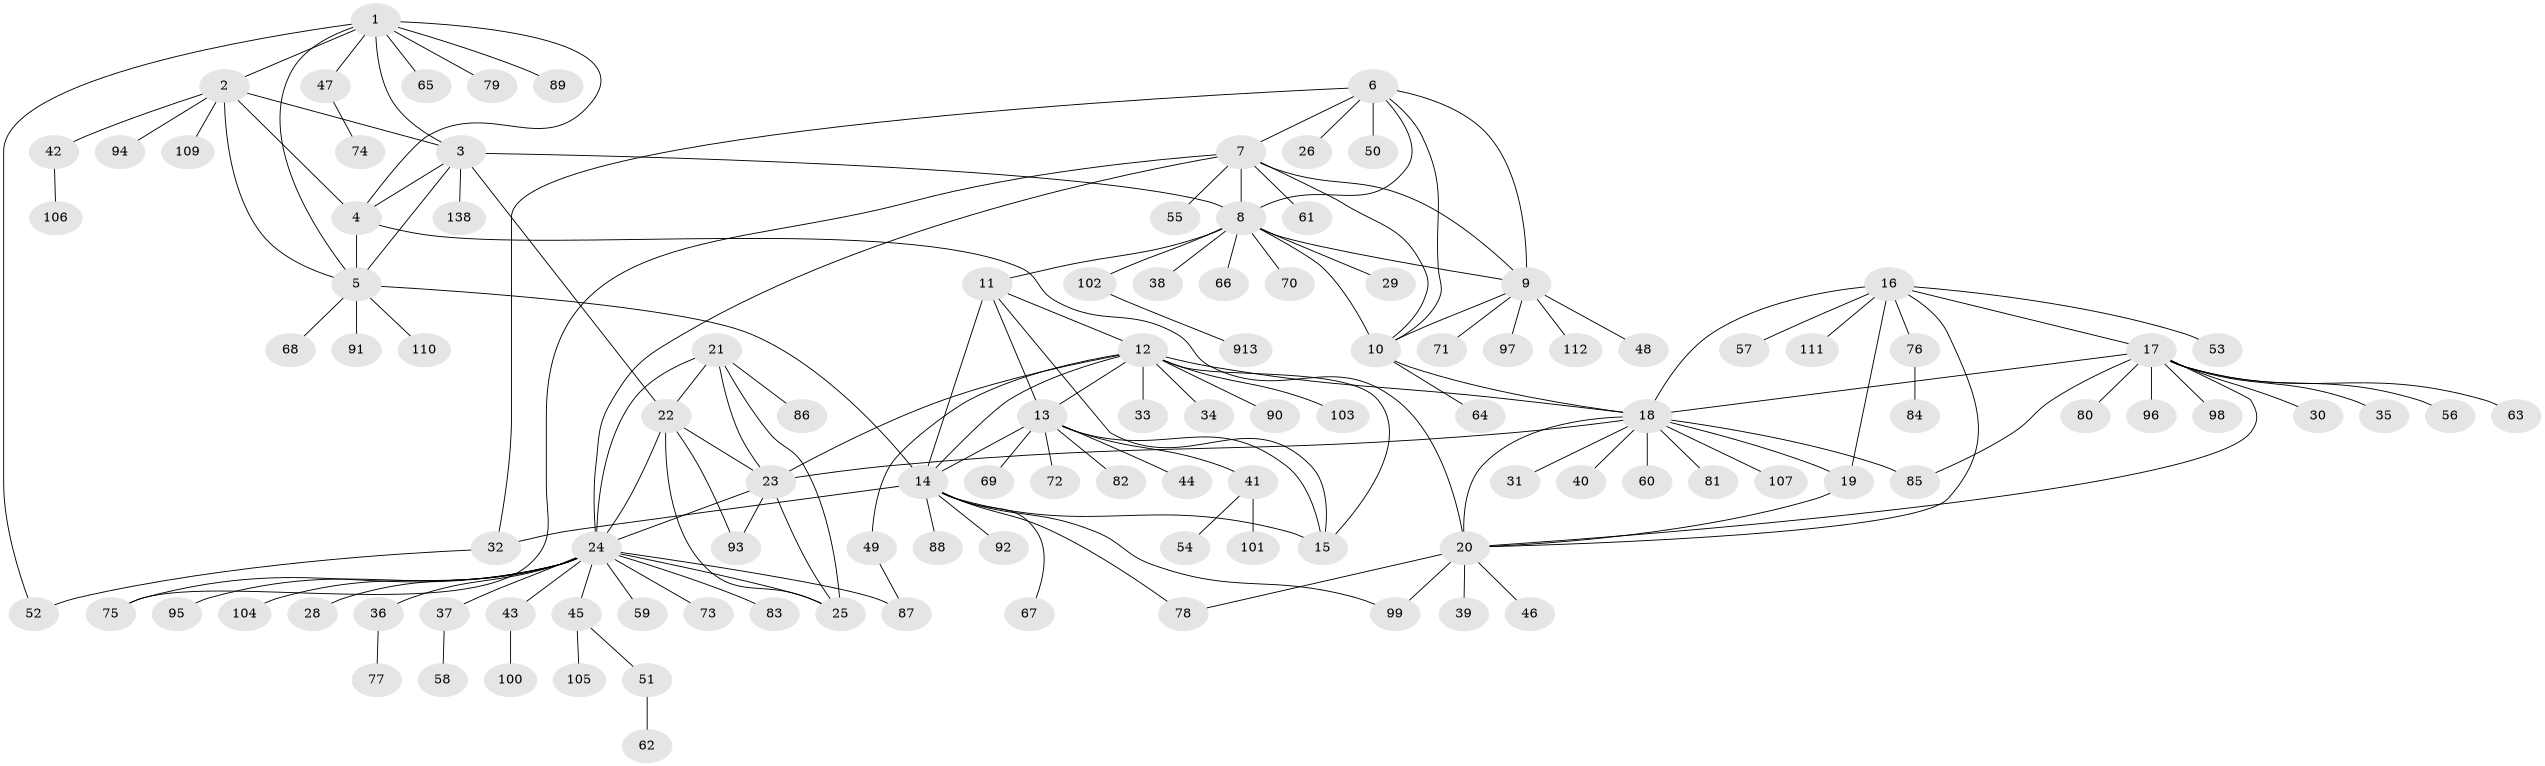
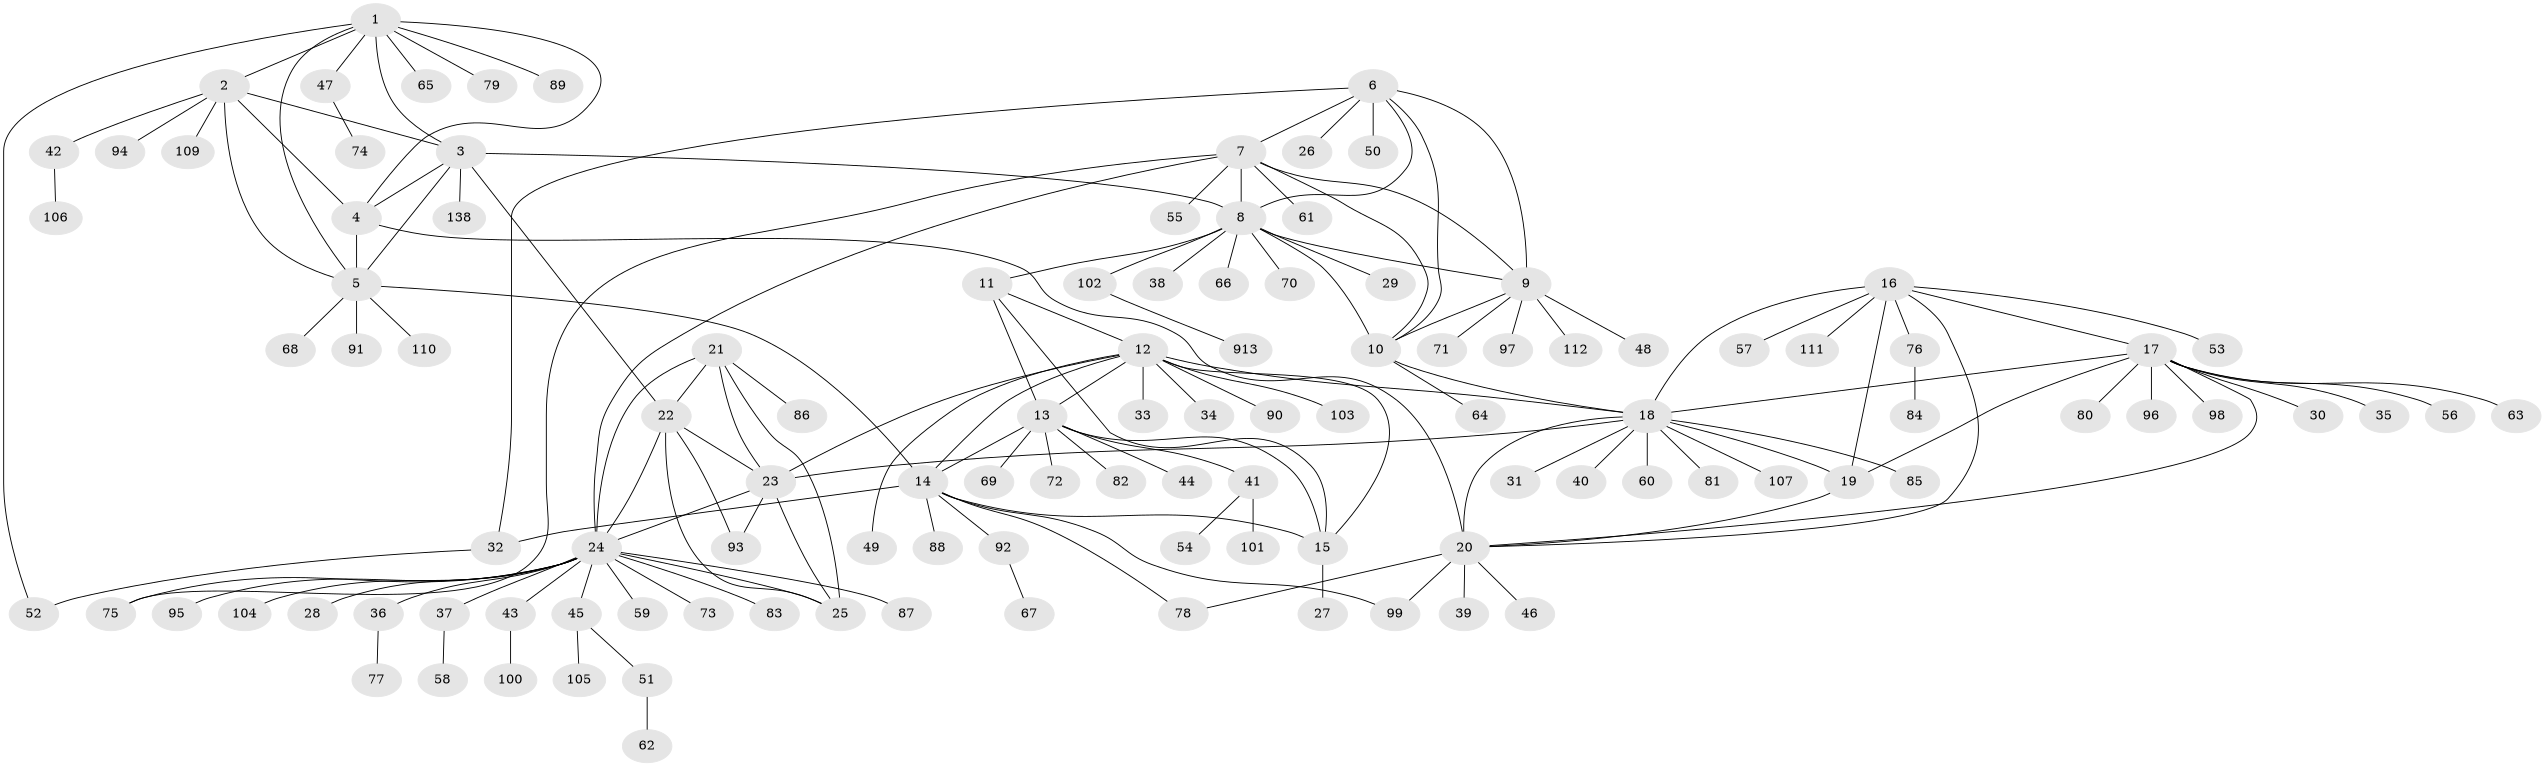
(955, 383) -> none
(2033, 416) -> (1996, 408)
(1036, 531) -> (1017, 581)
(889, 581) -> none
none -> (1323, 614)
